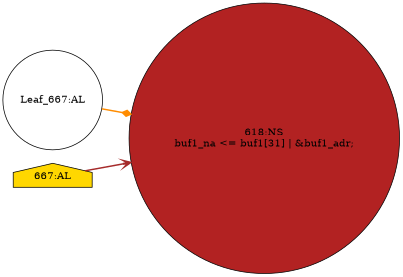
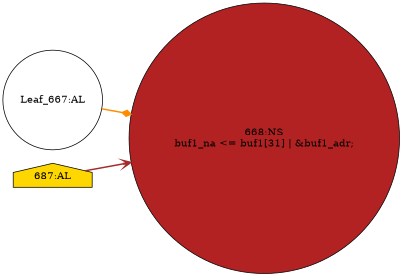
(264, 138) -> (264, 138)
(53, 177) -> (53, 177)
